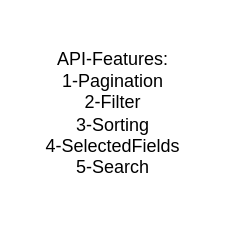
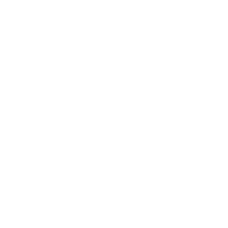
(113, 113) -> none
